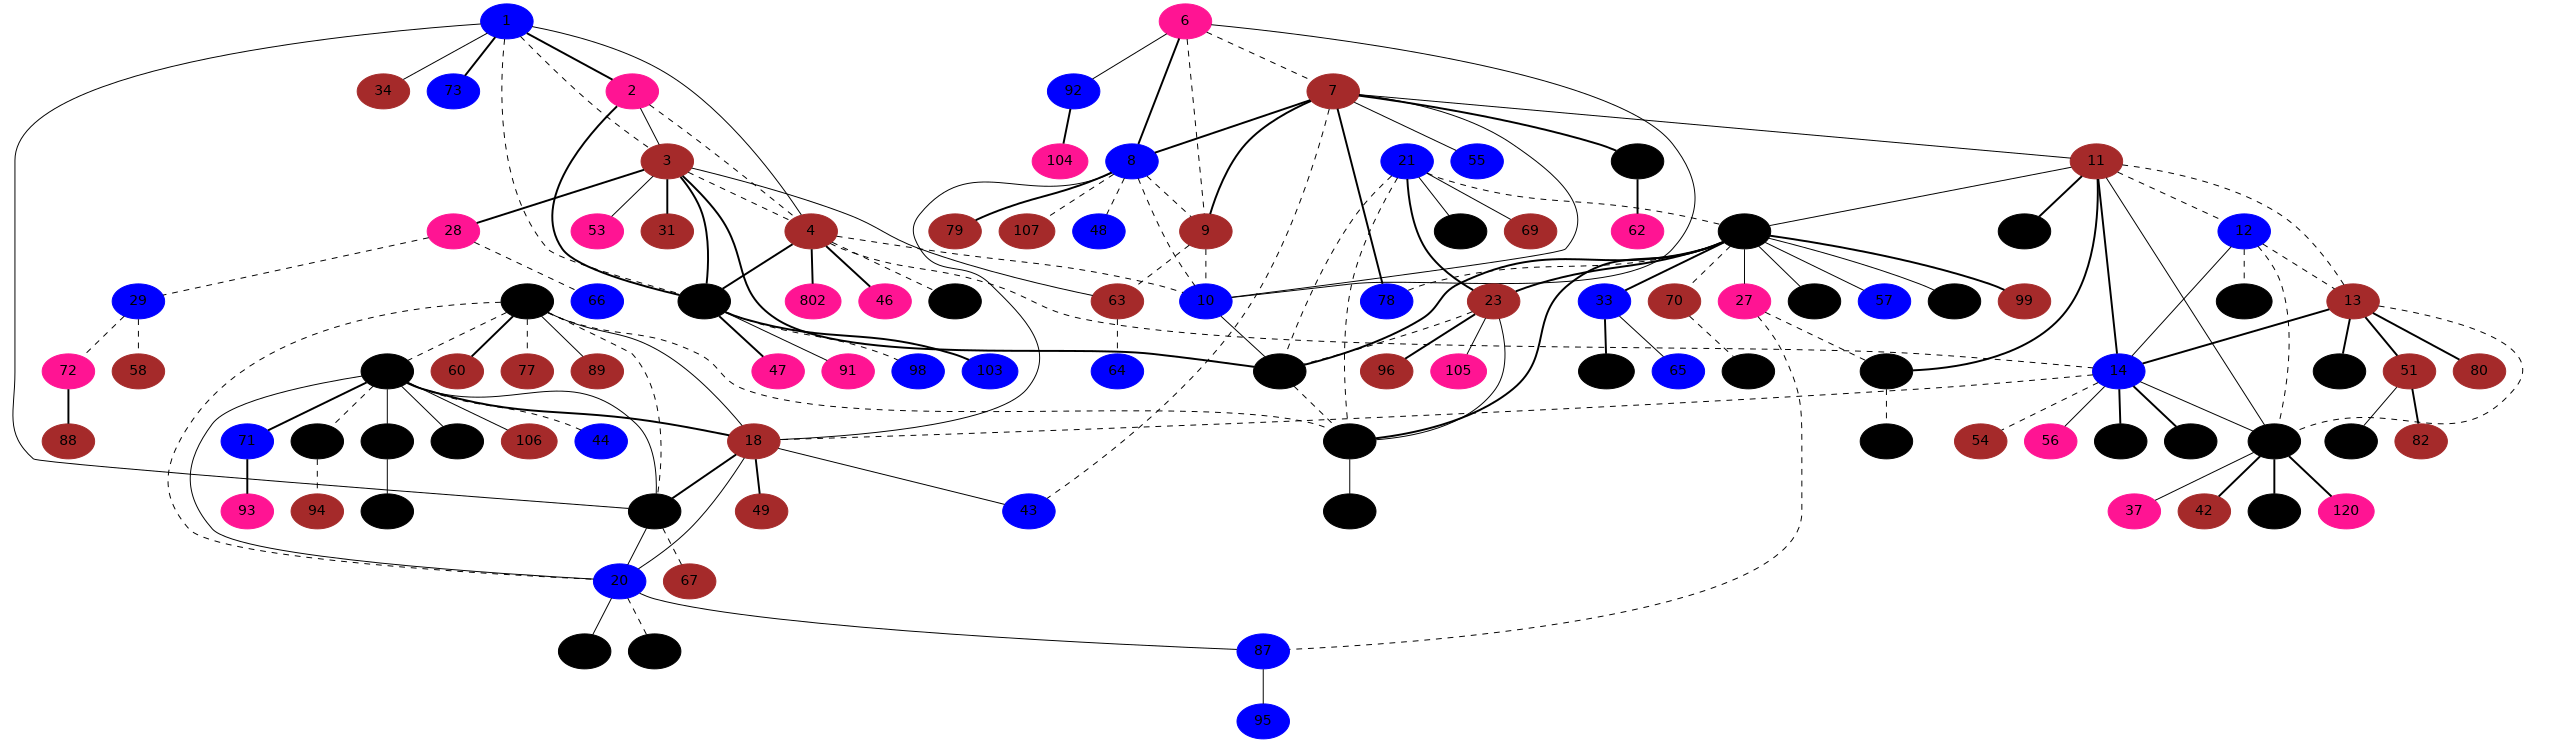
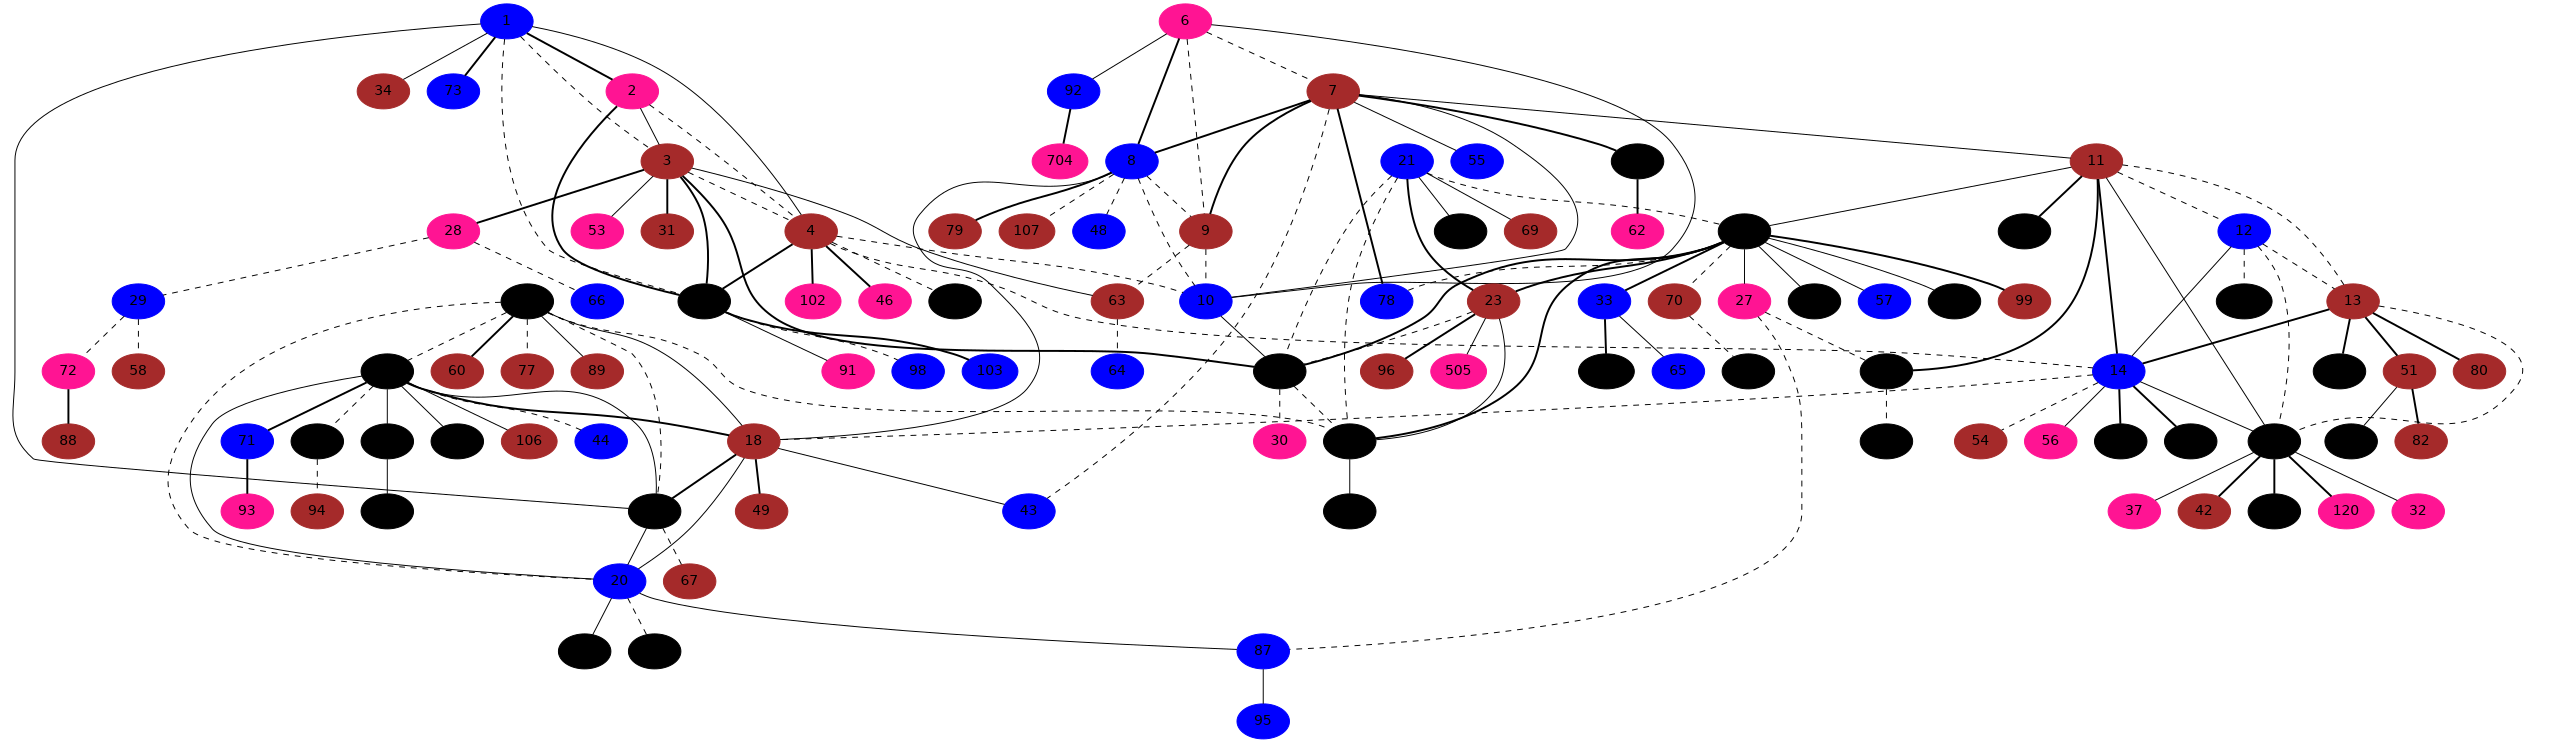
(1060, 161) -> (1060, 161)
(813, 301) -> (813, 301)
(778, 371) -> none
(1459, 371) -> (1459, 371)
none -> (1280, 441)
none -> (2418, 511)
